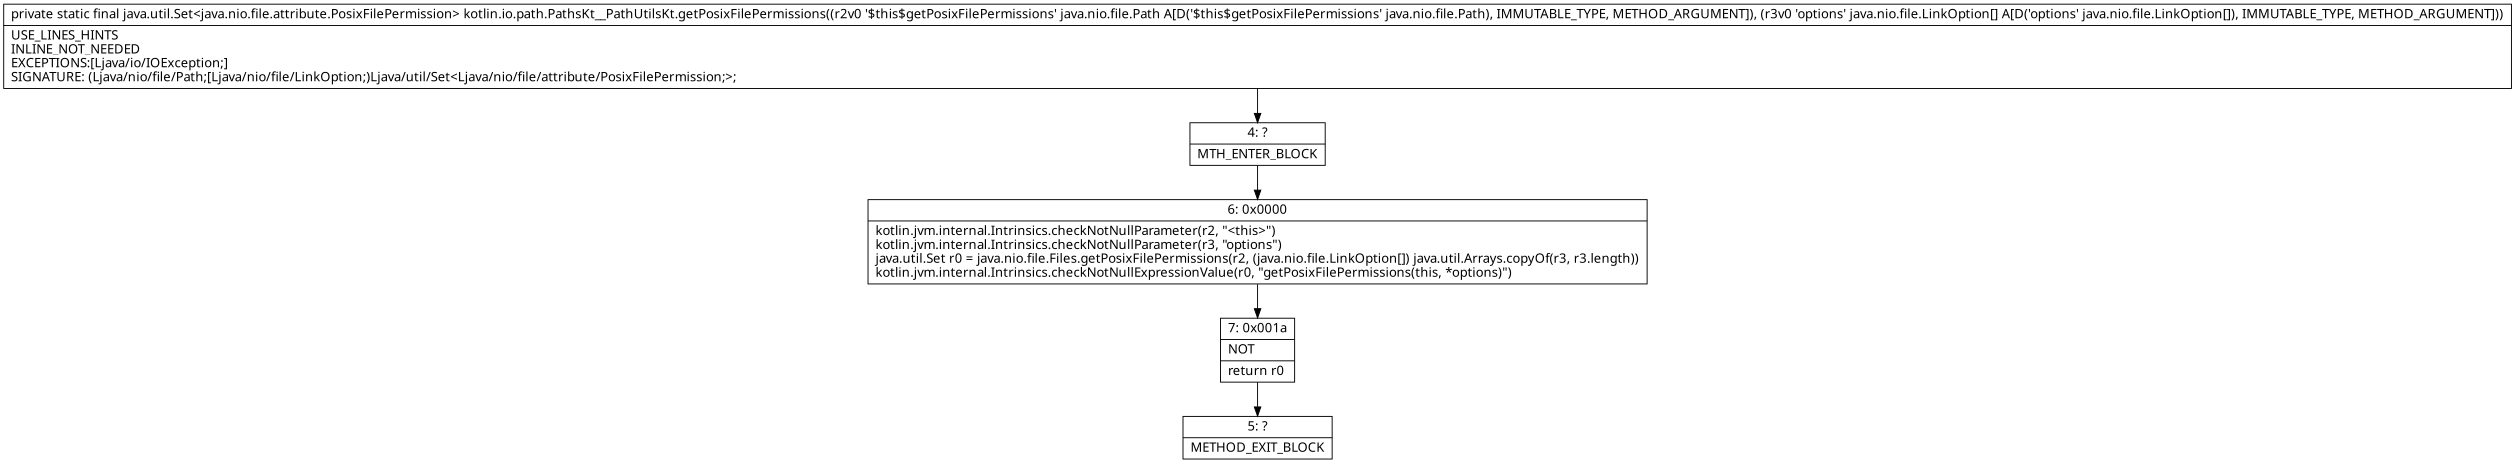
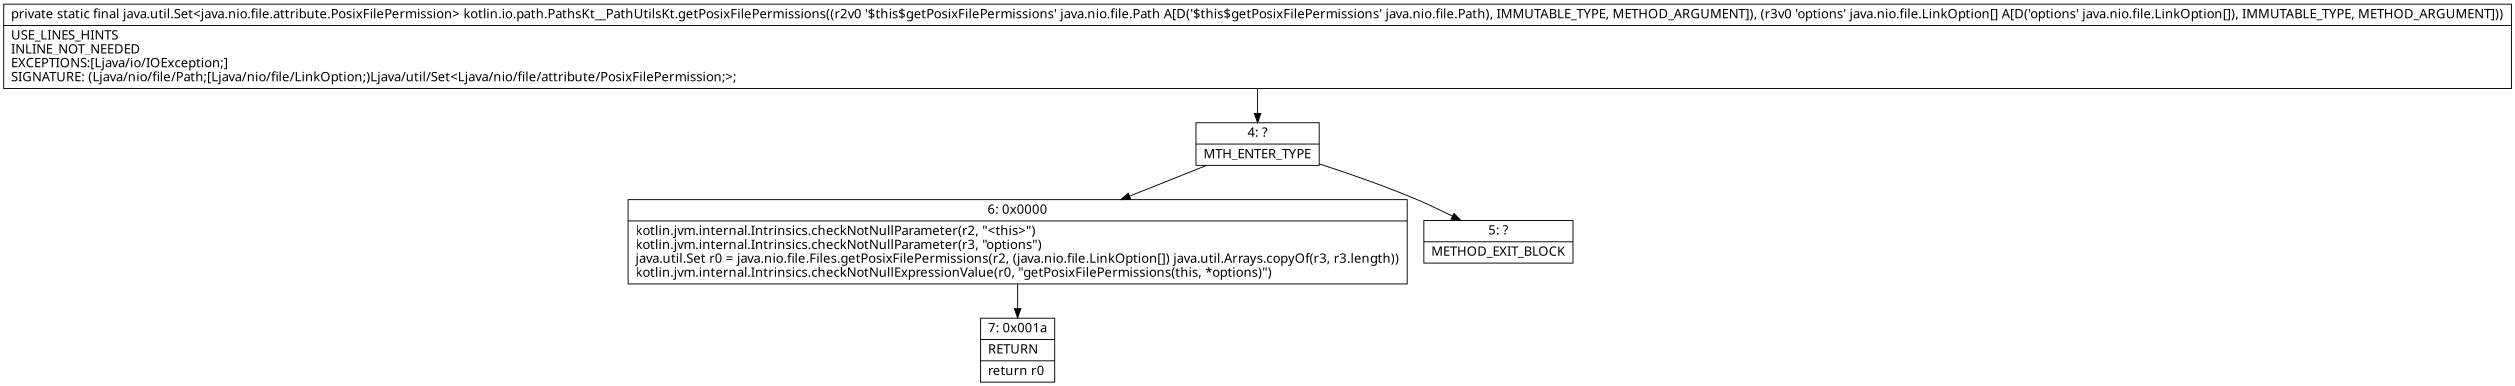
(1258, 154) -> (1258, 154)
(1241, 350) -> (1013, 350)
(1258, 395) -> (1387, 188)
